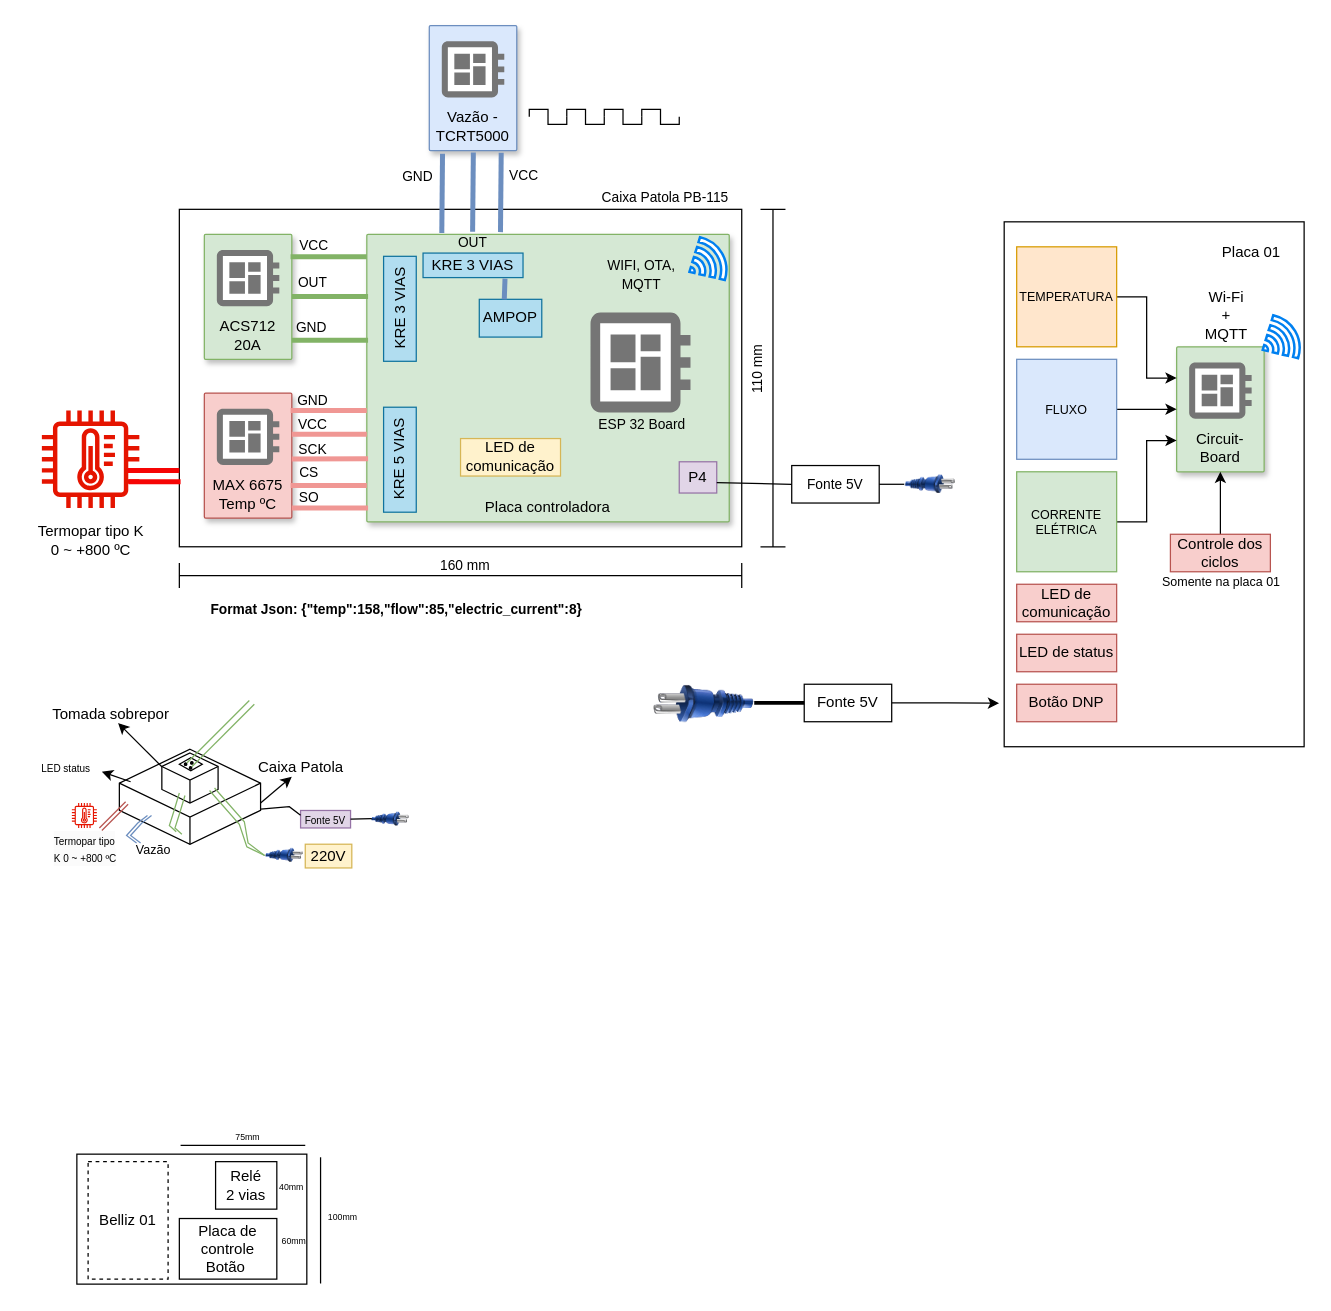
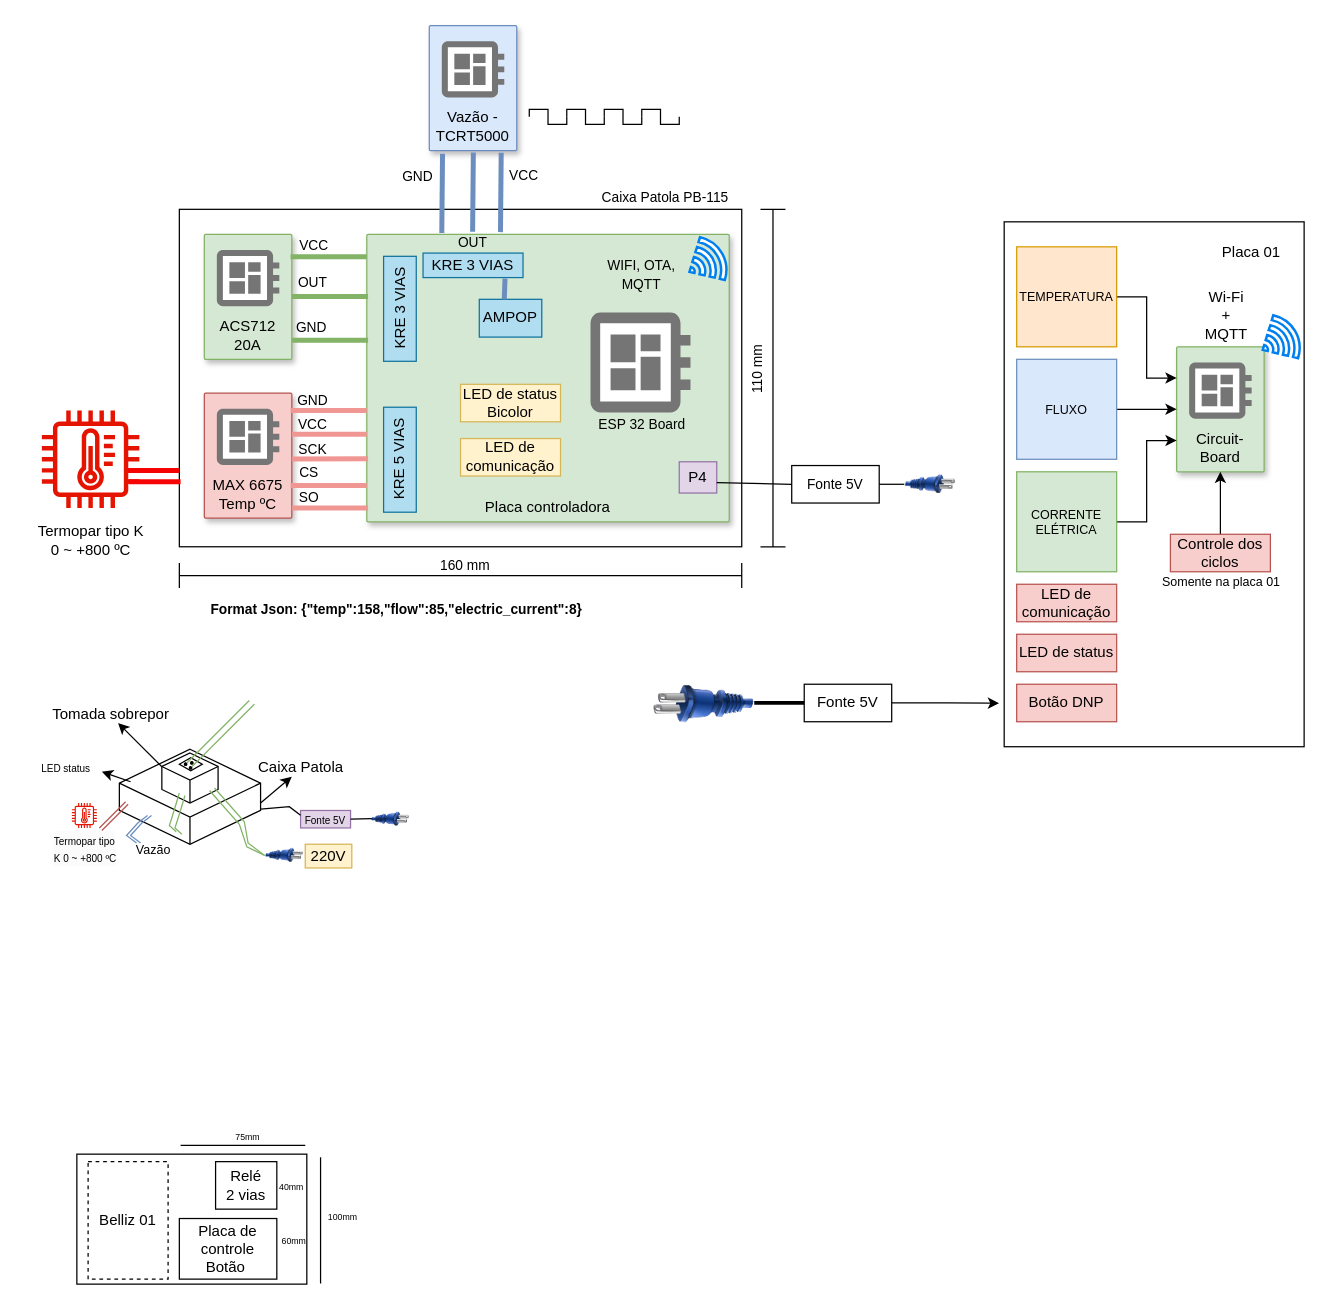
none -> (511, 403)
